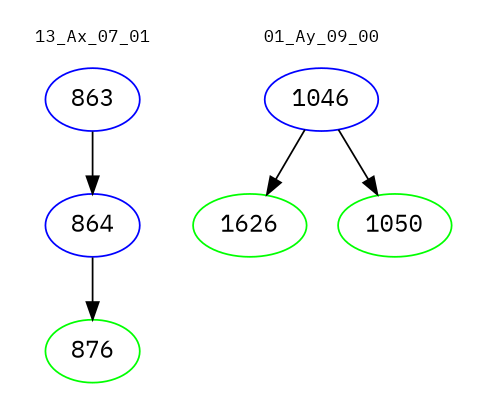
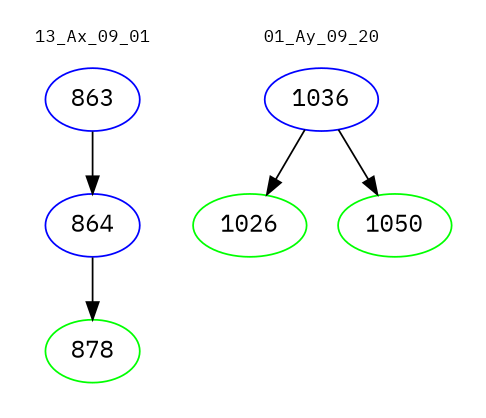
(93, 38) -> (93, 38)
(322, 38) -> (322, 38)
(321, 100) -> (321, 100)
(250, 225) -> (250, 225)
(93, 351) -> (93, 351)
